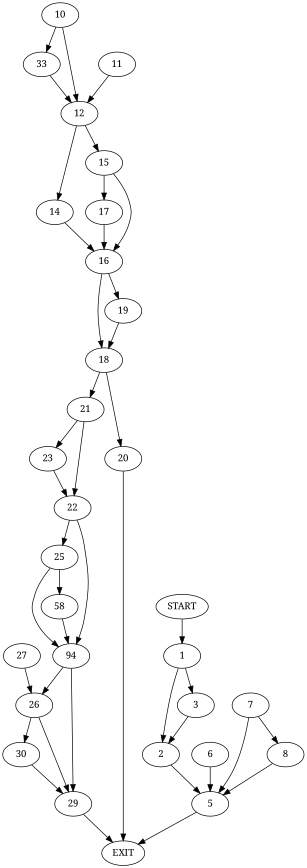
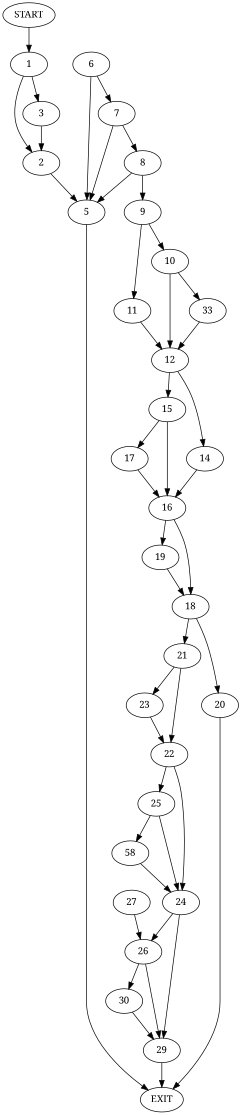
none -> (102, 86)
none -> (143, 212)
(71, 656) -> (181, 902)
